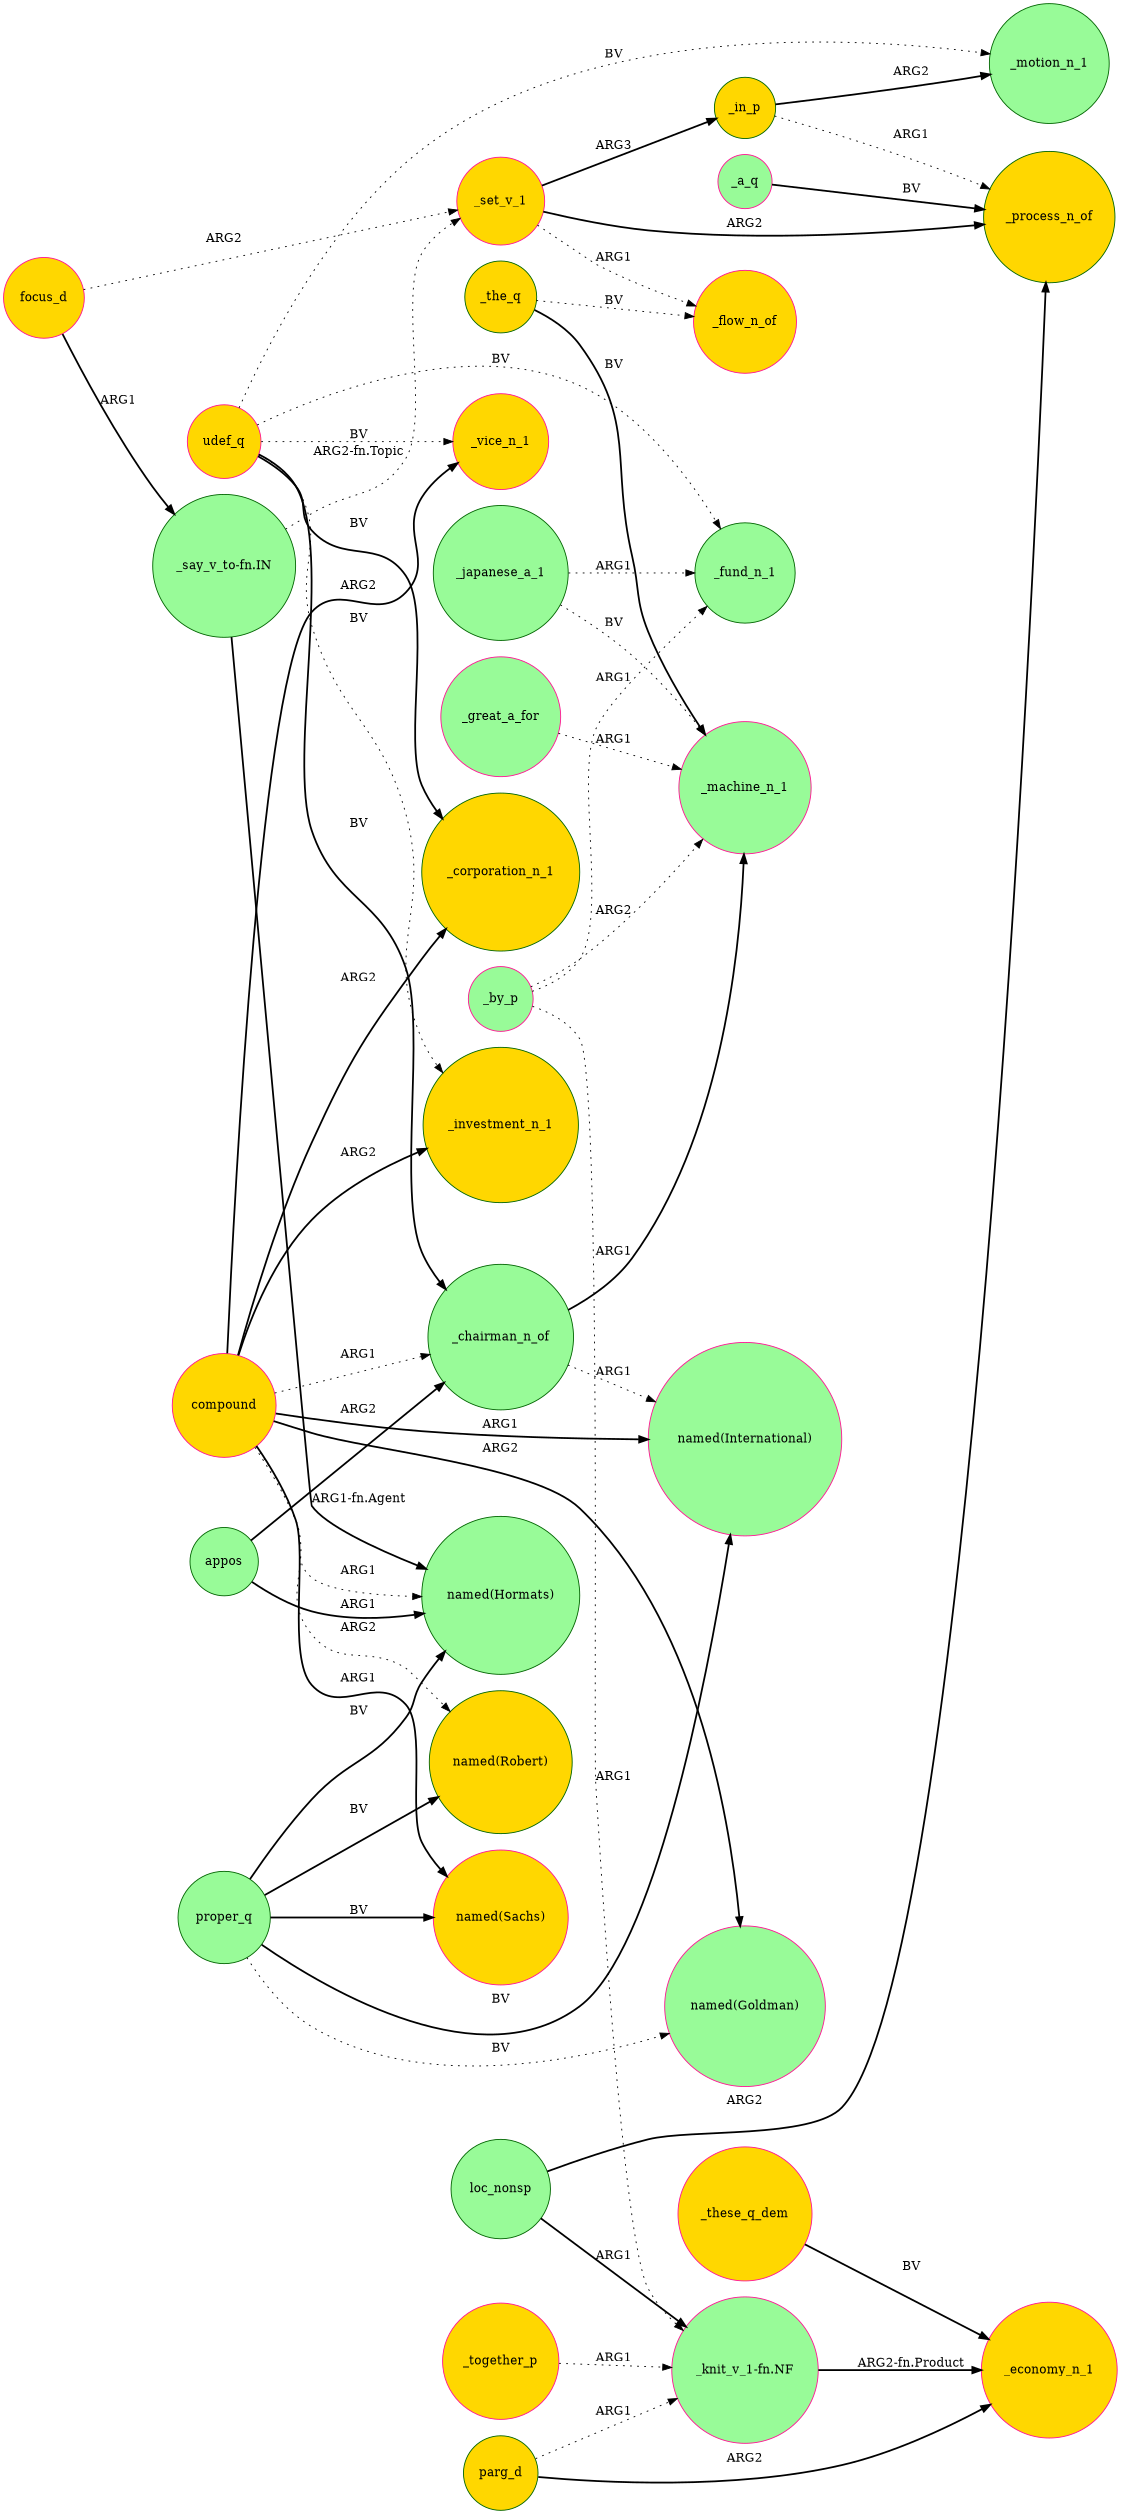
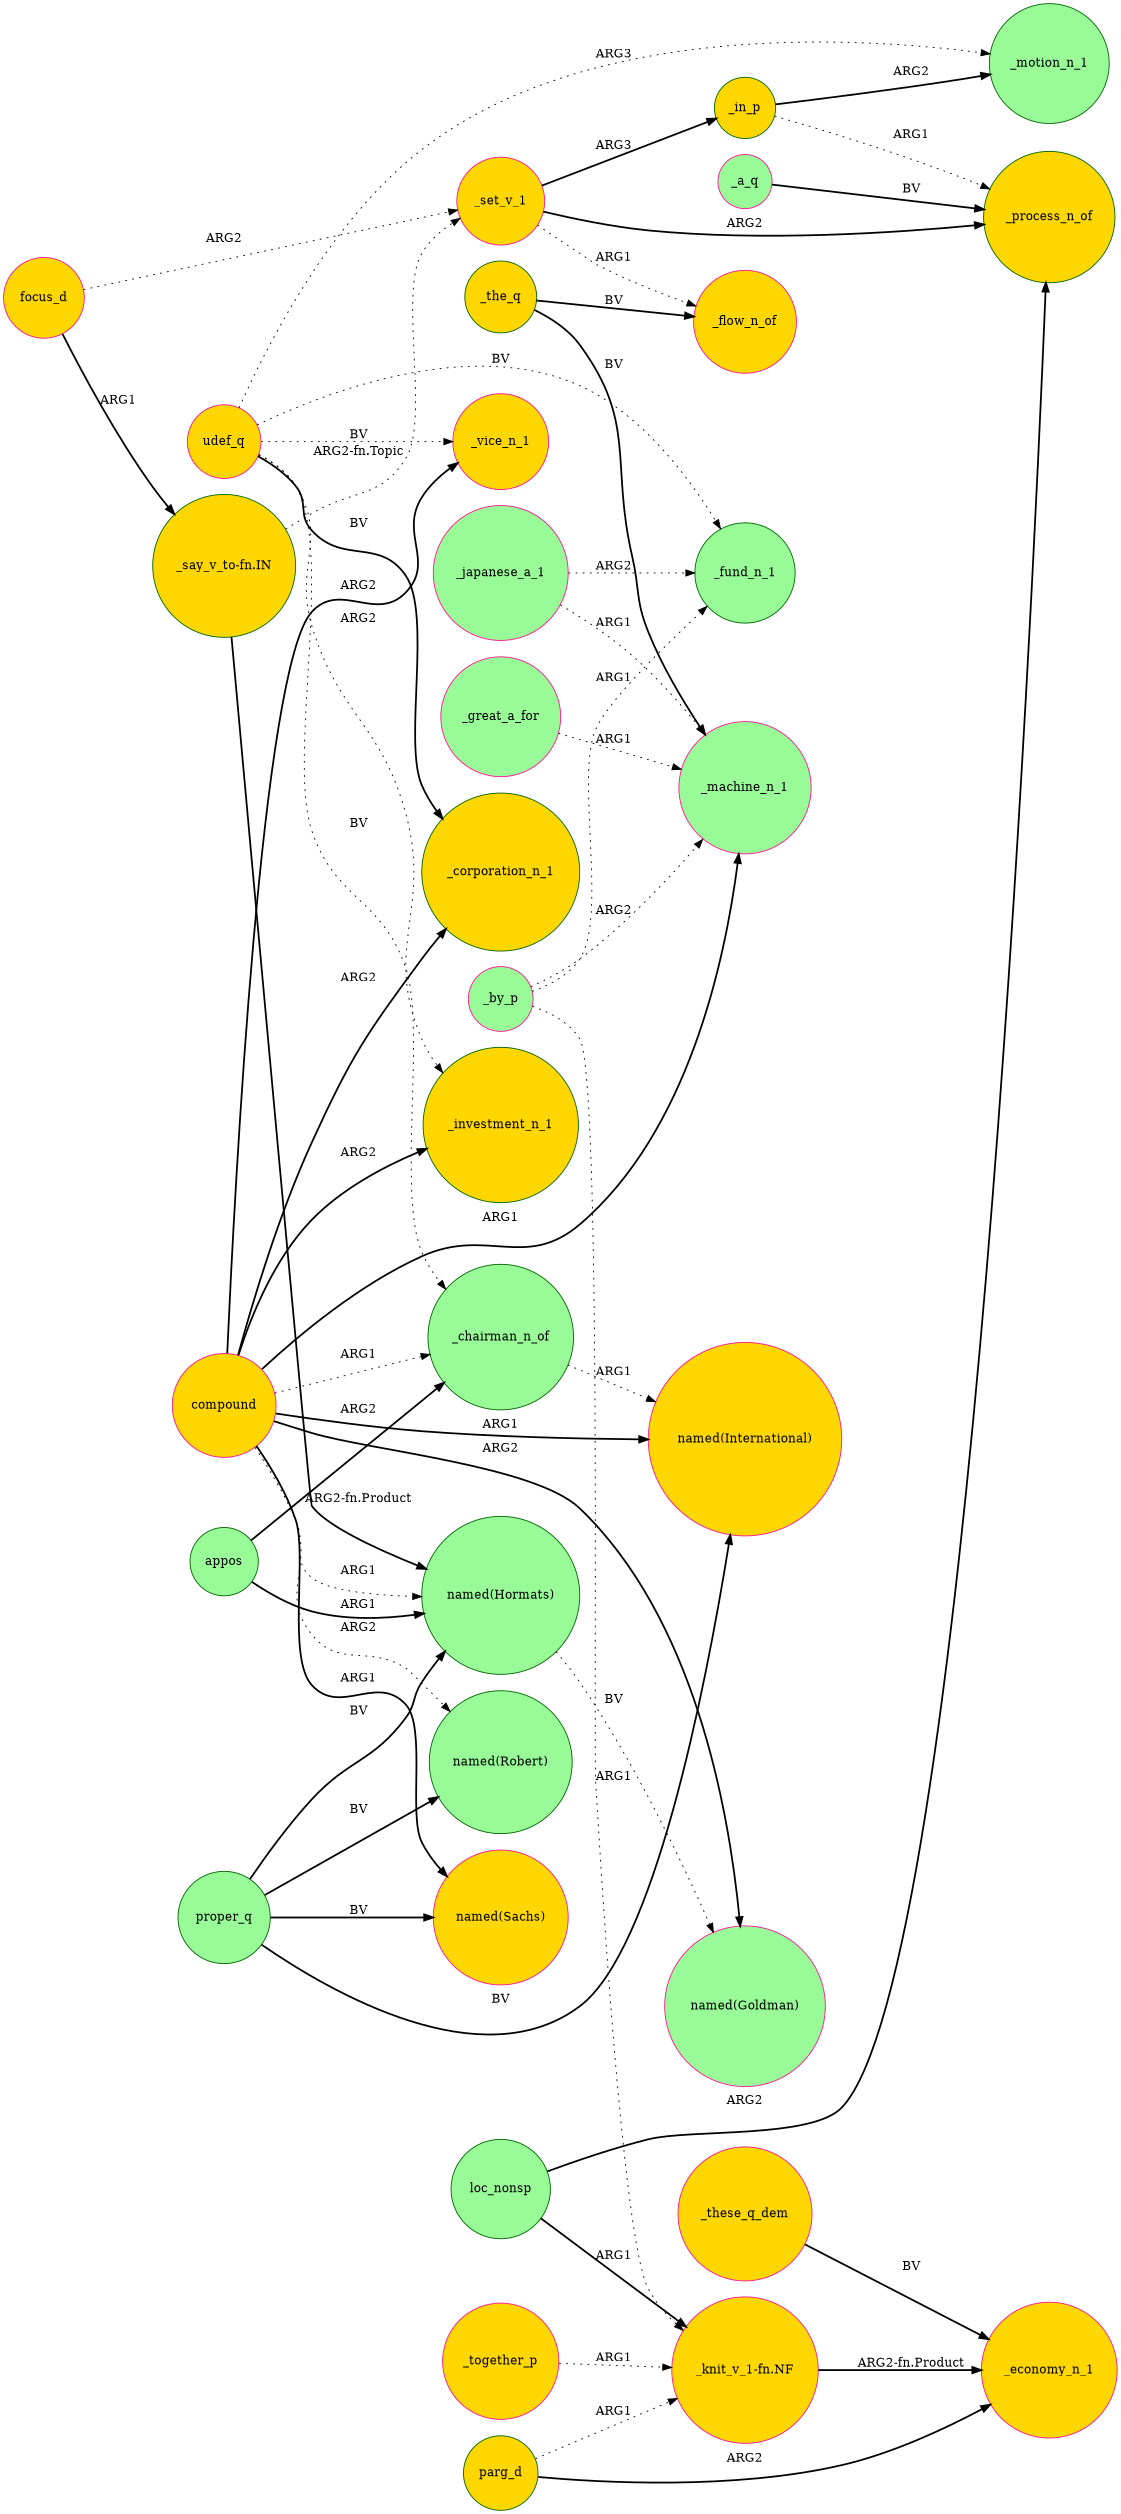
(614, 54) -> (614, 54)
(611, 308) -> (611, 308)
(224, 566) -> (224, 566)
(614, 566) -> (614, 566)
(501, 573) -> (501, 573)
(359, 619) -> (359, 619)
(614, 623) -> (614, 623)
(333, 872) -> (333, 872)
(704, 1109) -> (581, 1223)
(745, 1439) -> (745, 1439)
(359, 1499) -> (359, 1499)
(501, 1762) -> (501, 1762)
(437, 2064) -> (641, 1783)
(745, 2370) -> (745, 2370)
